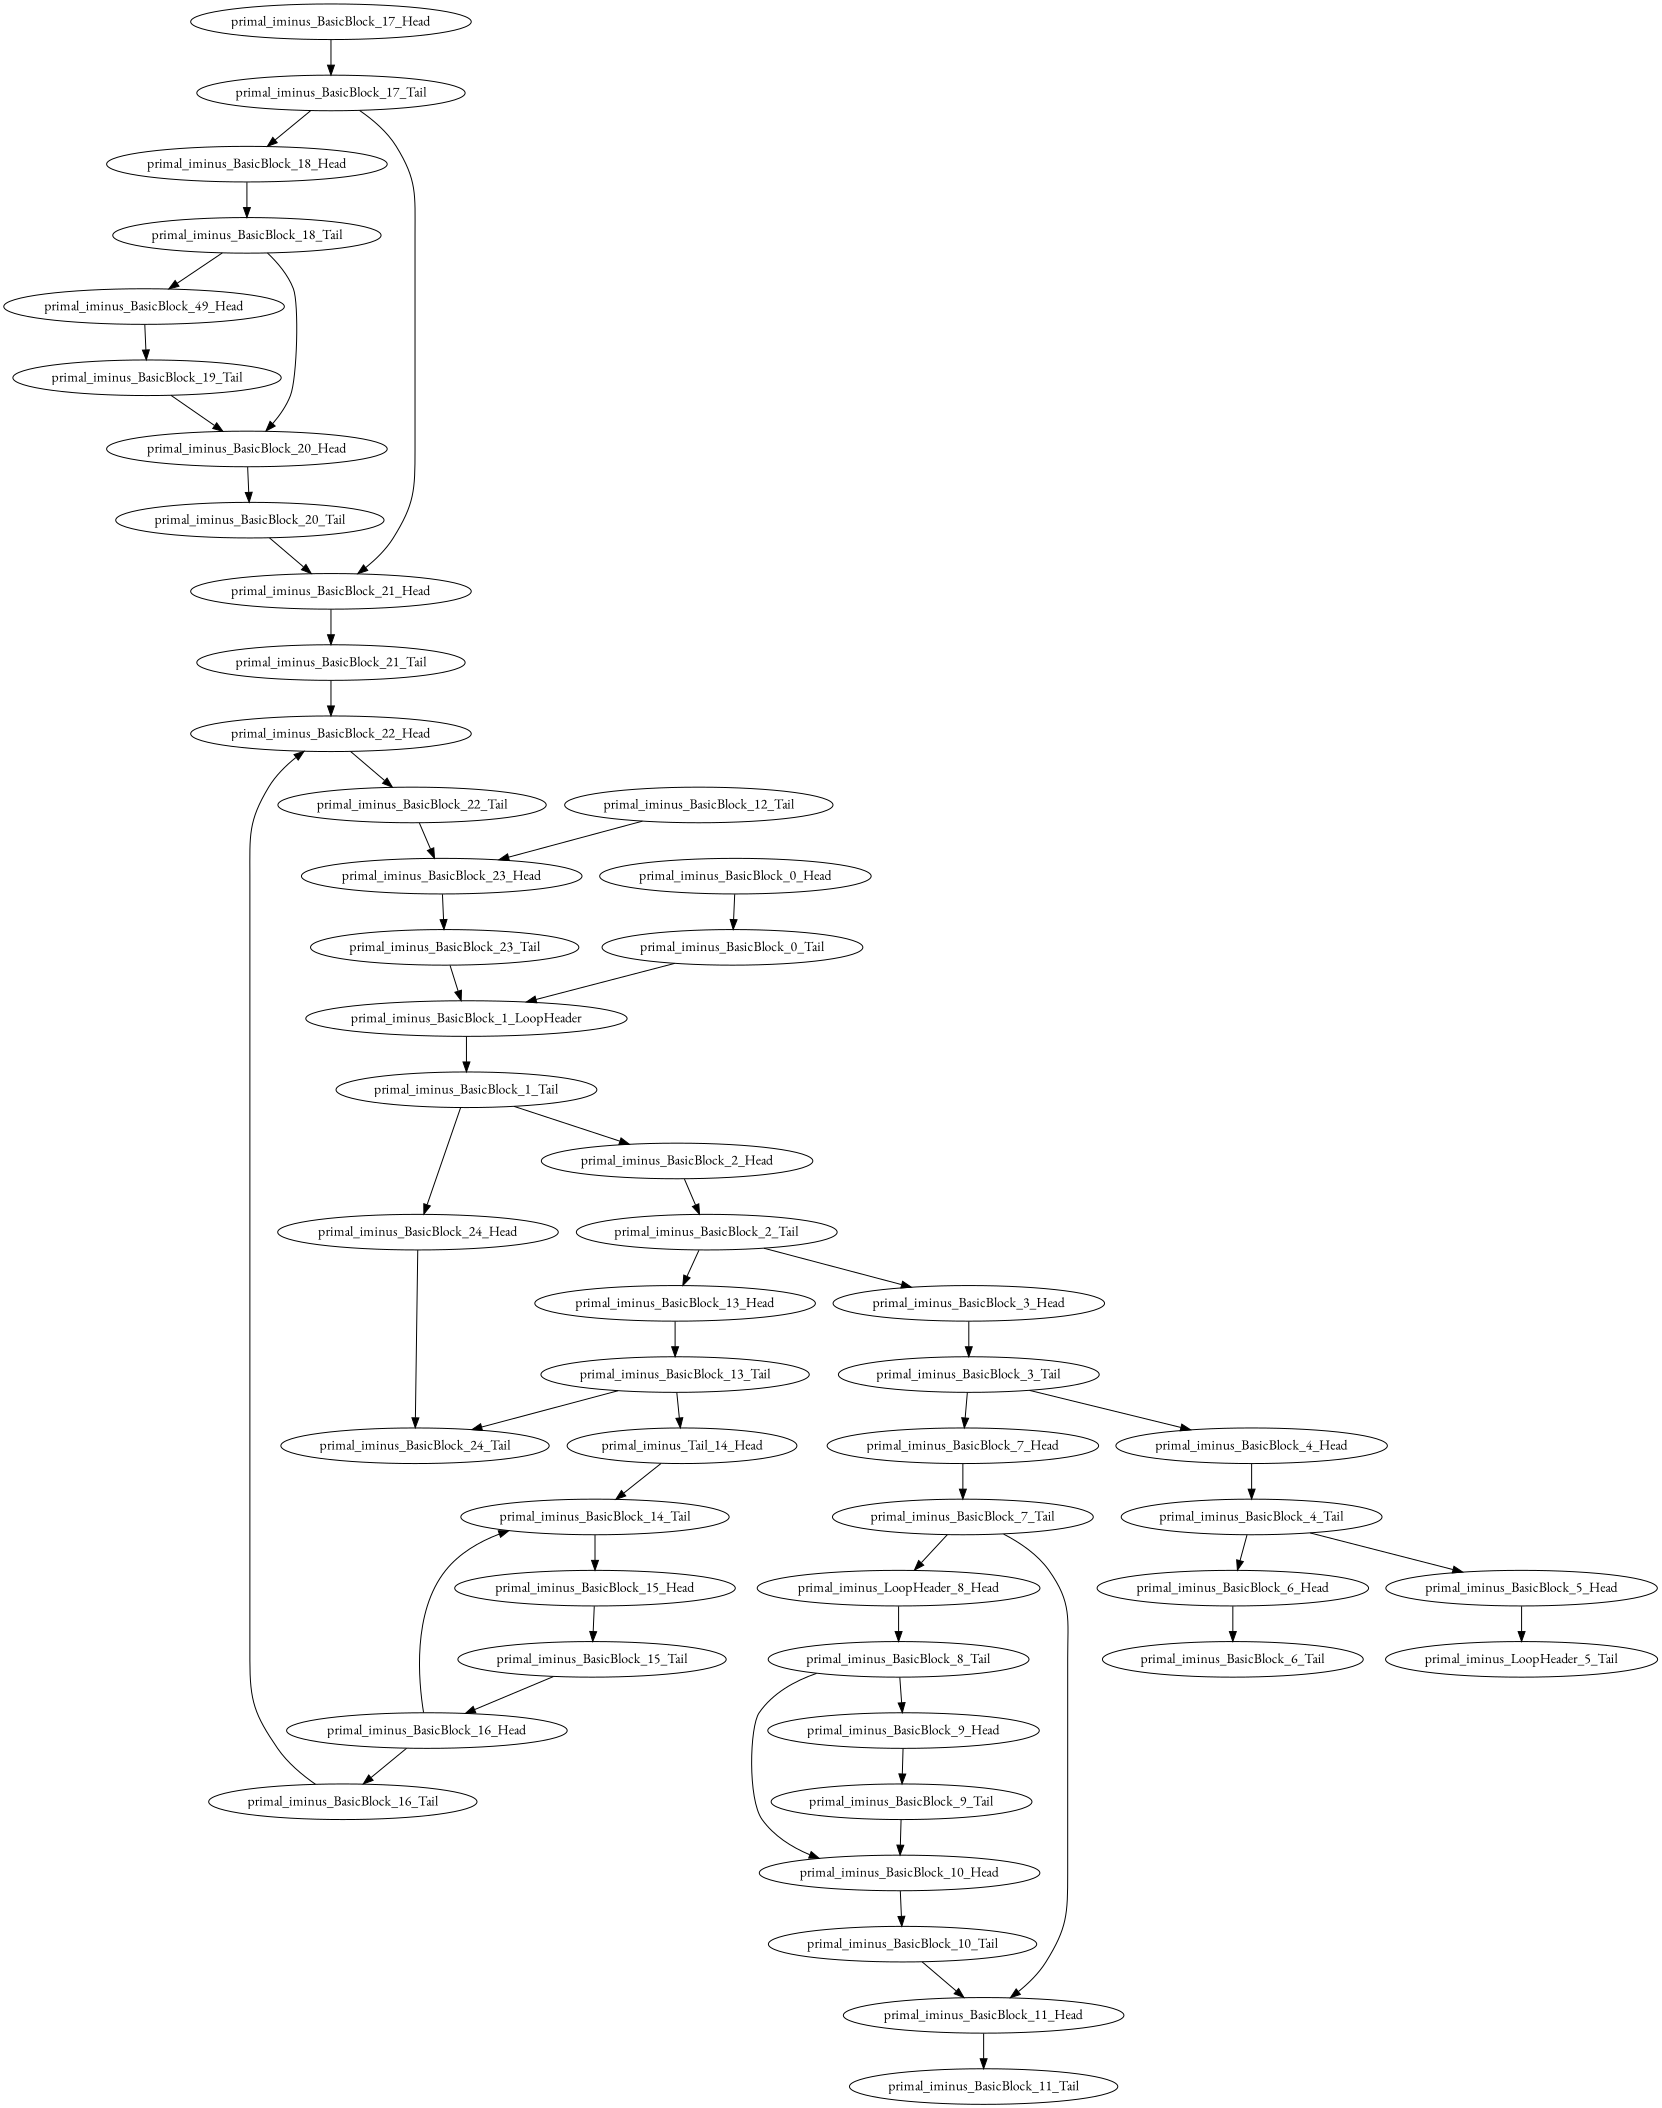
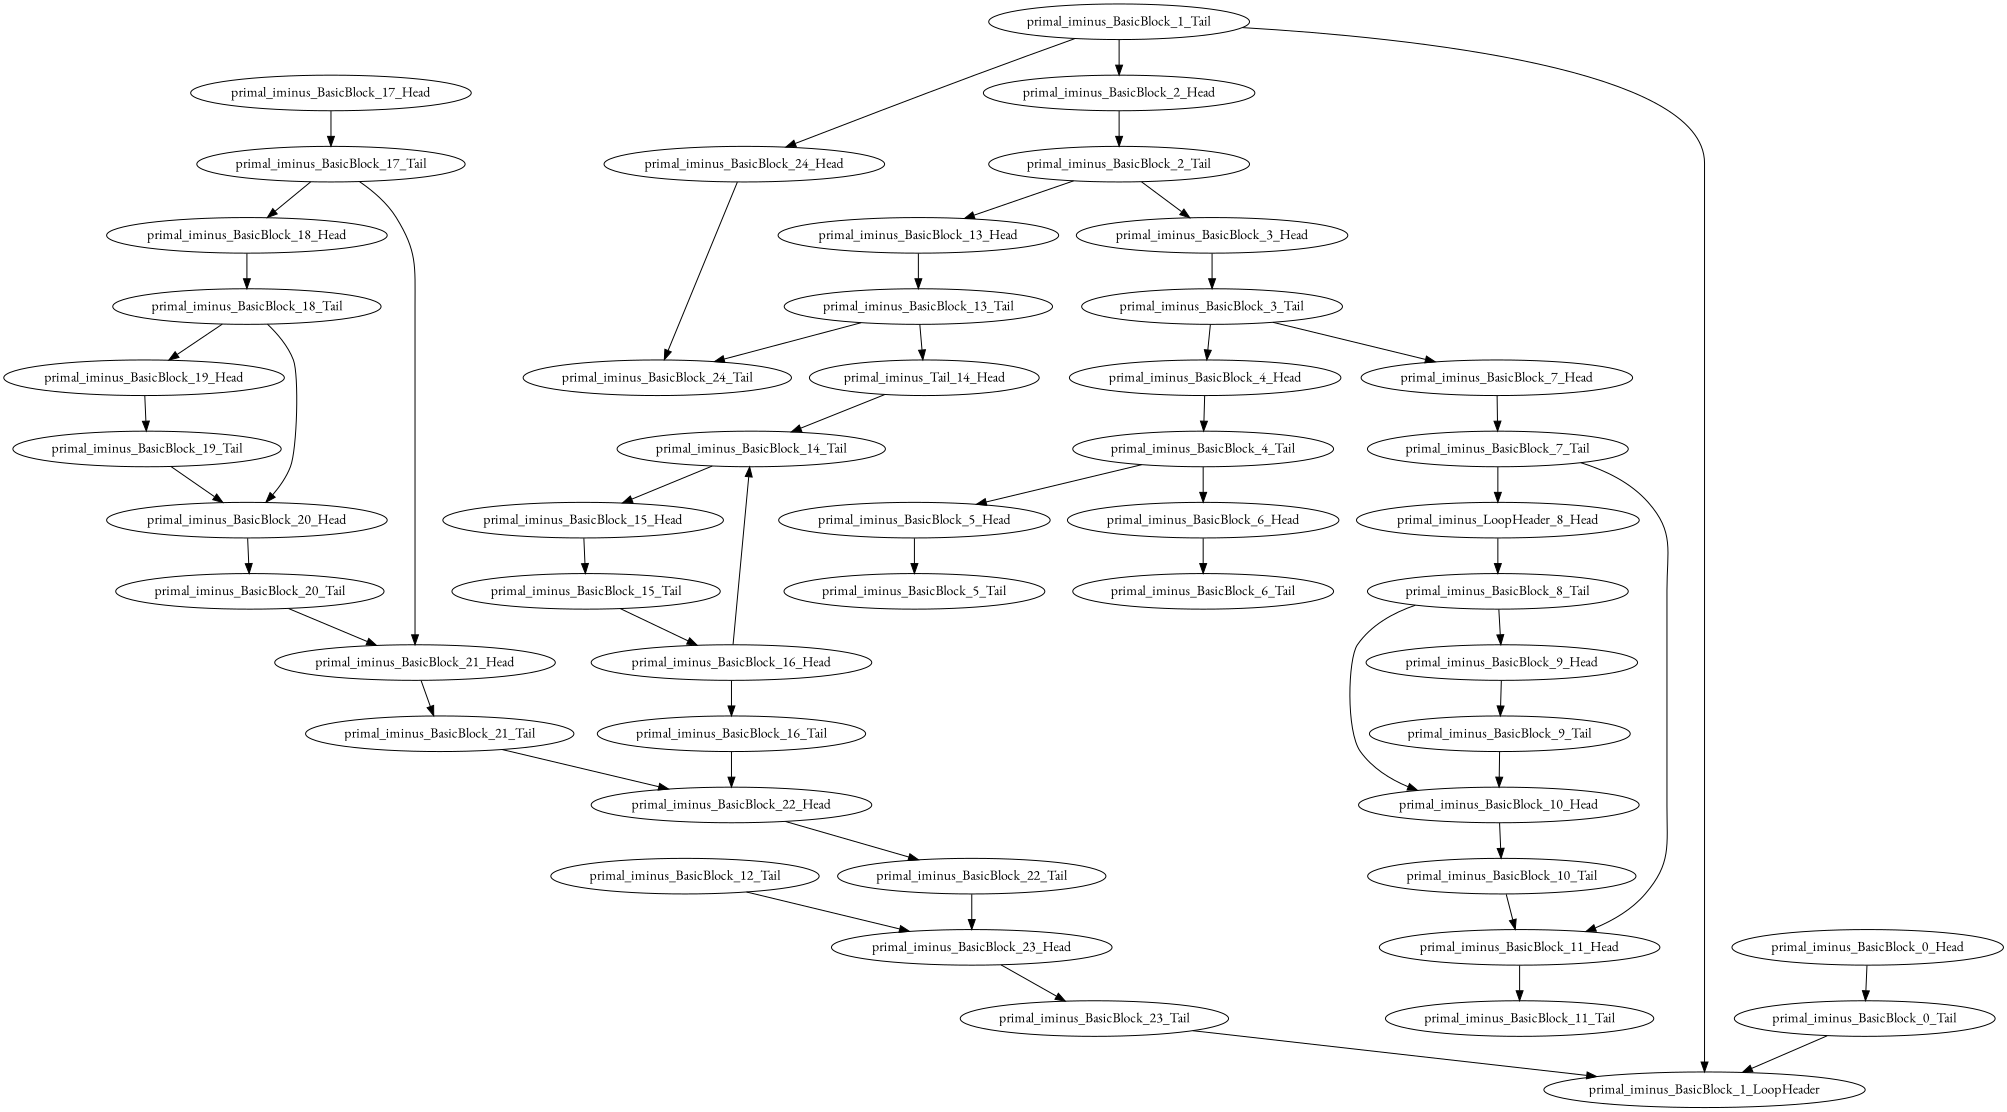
(144, 307) -> (144, 378)
(466, 1049) -> (1705, 361)
(1522, 1659) -> (914, 591)
